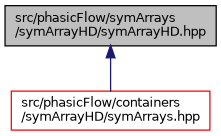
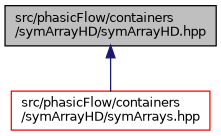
(111, 26) -> (111, 26)
